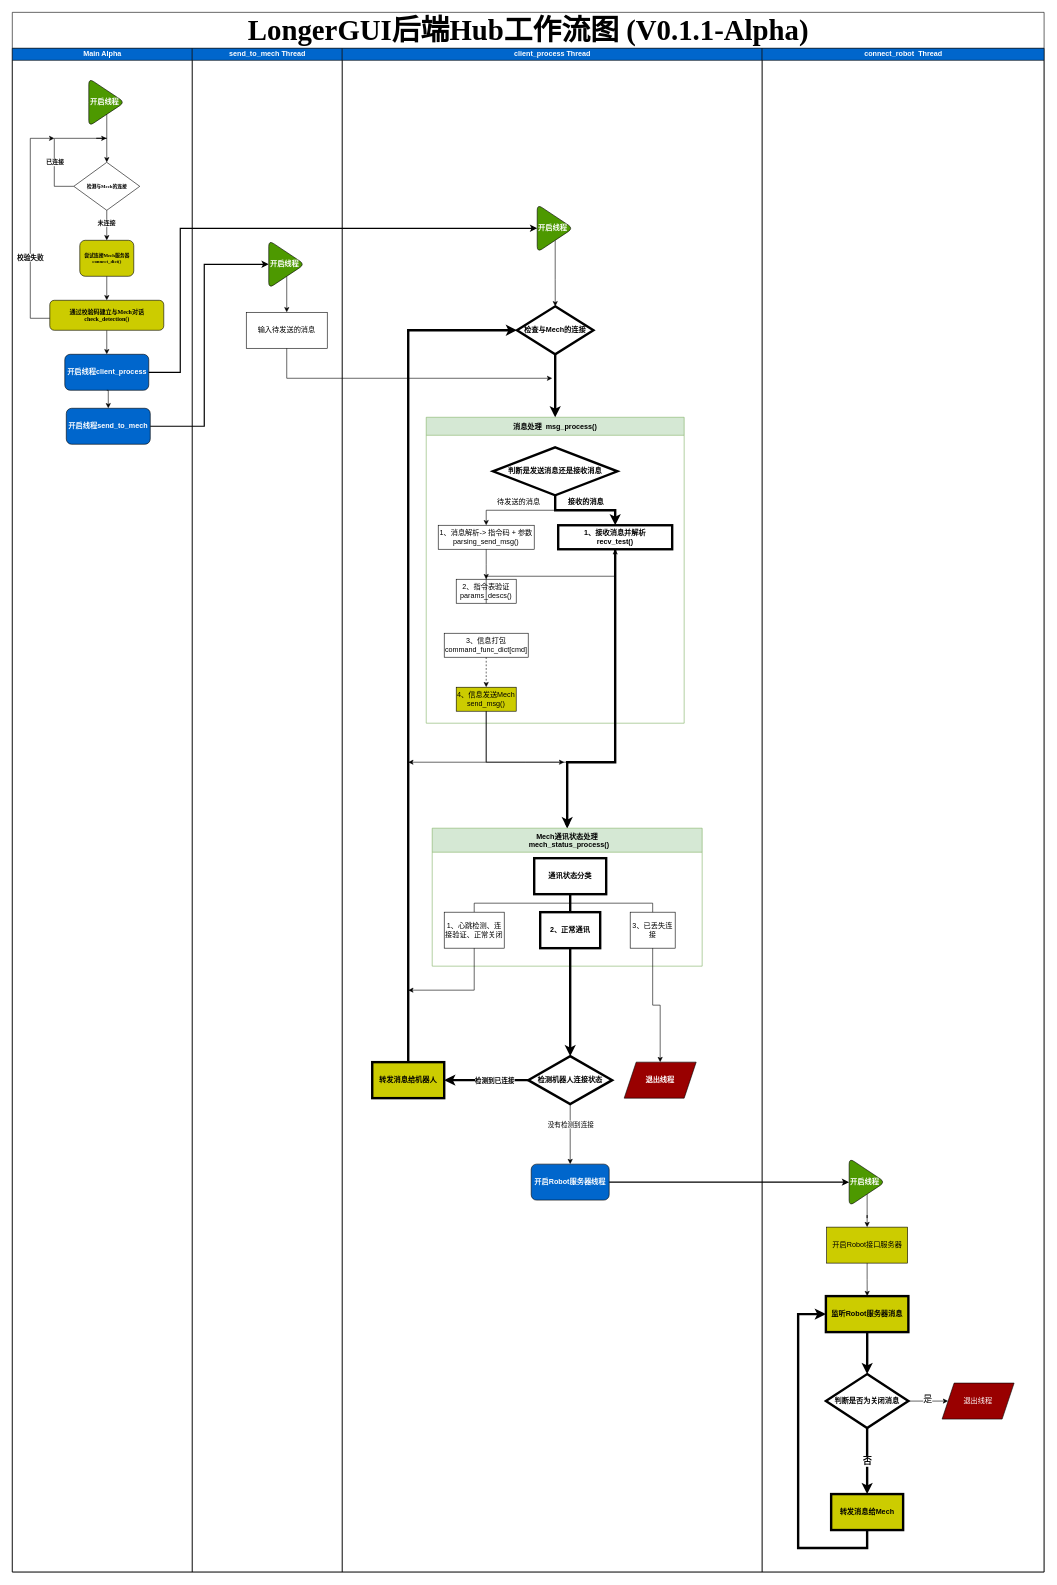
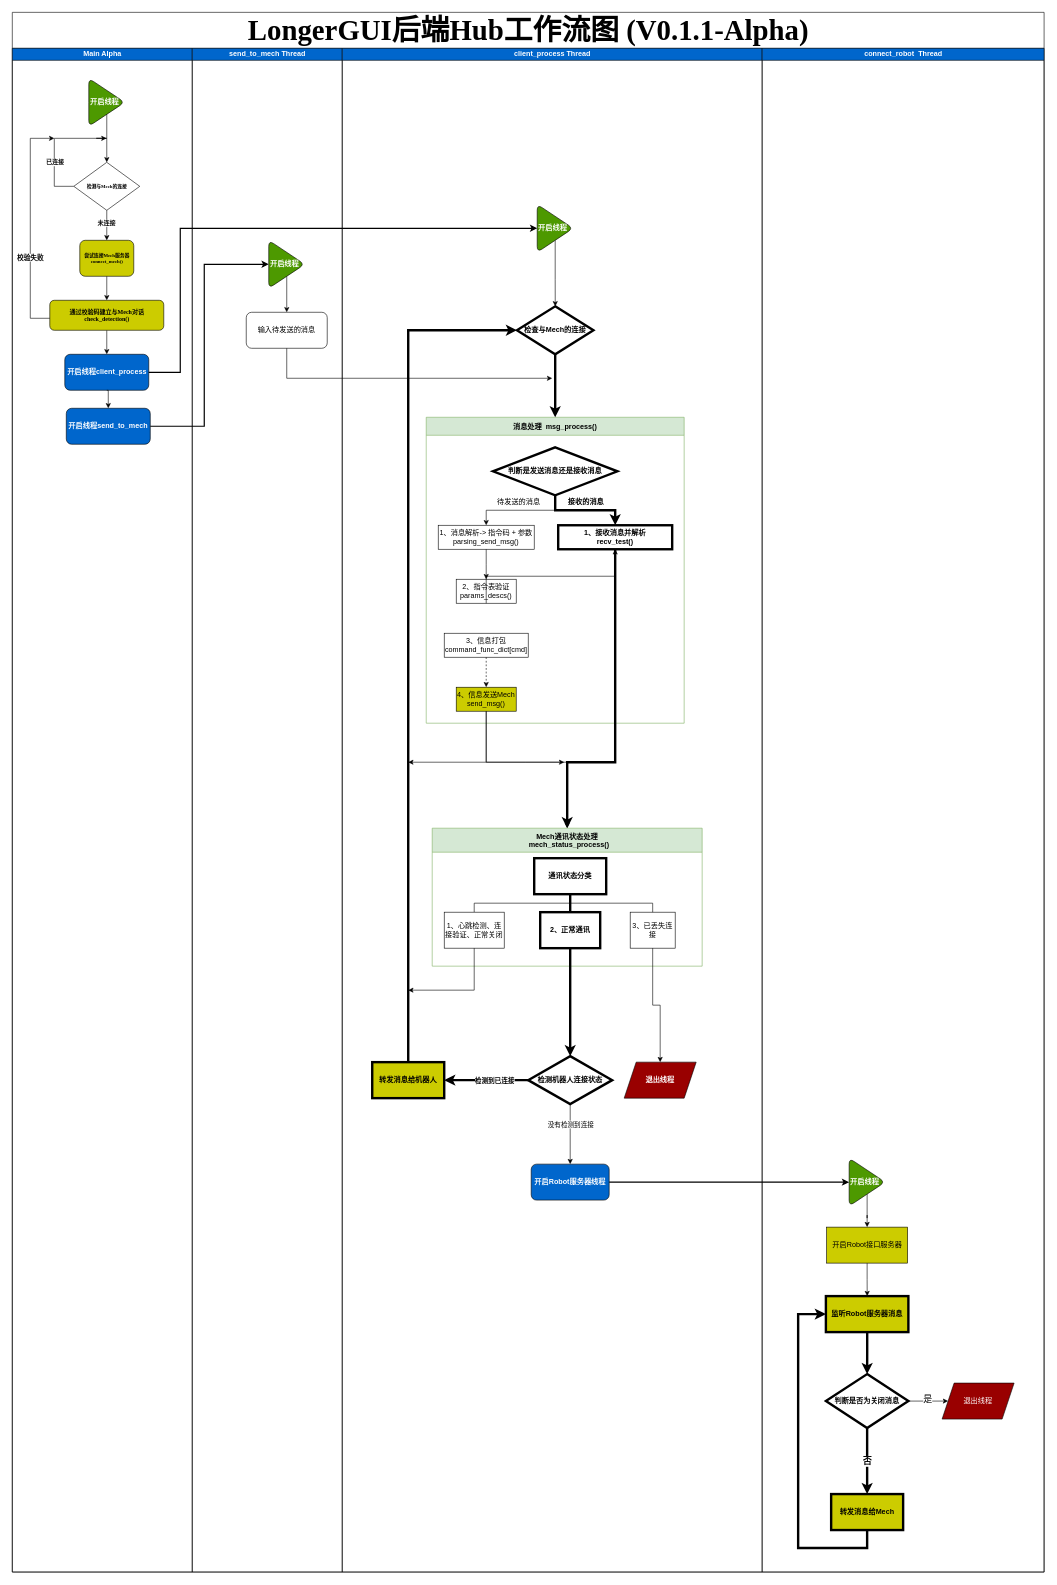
(107, 258) -> (107, 258)
(287, 330) -> (287, 330)
